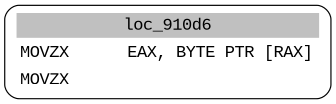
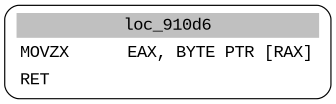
(84, 79) -> (74, 79)
